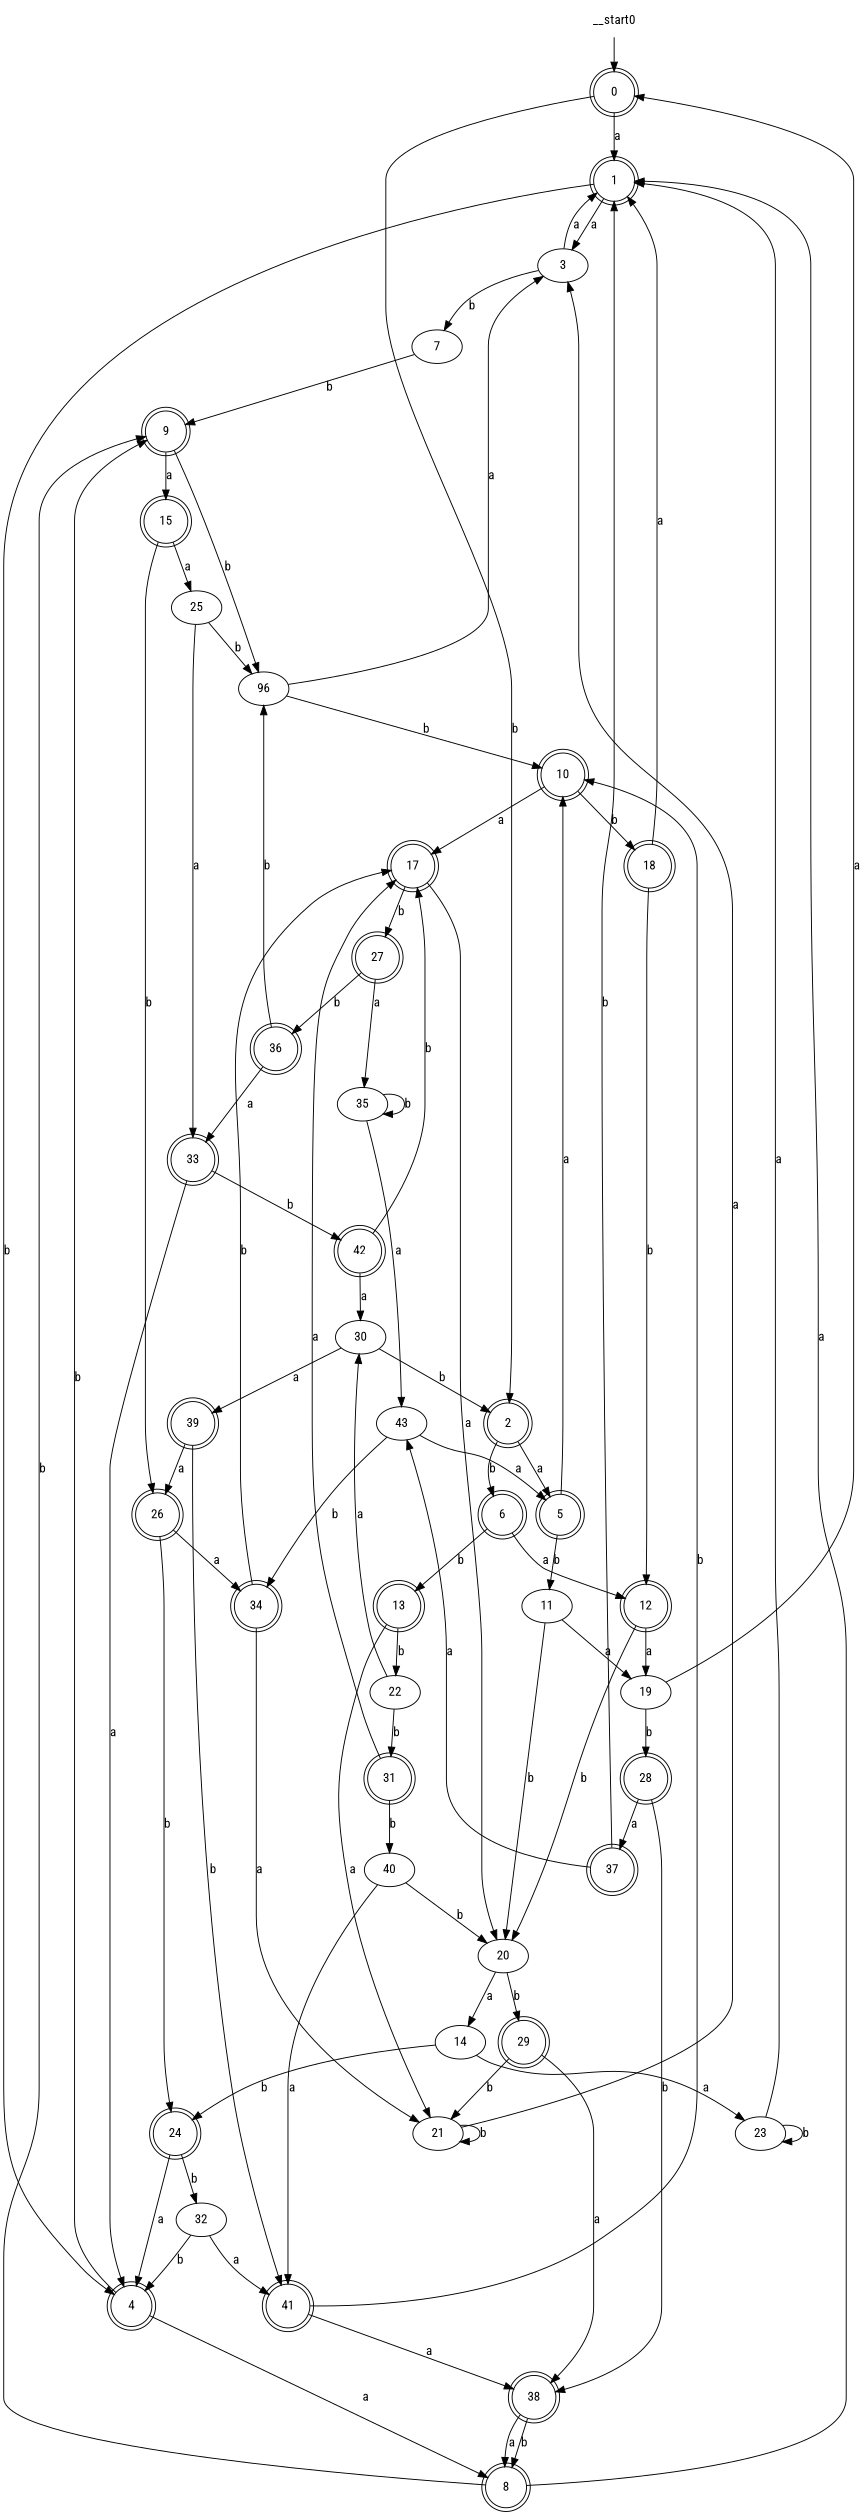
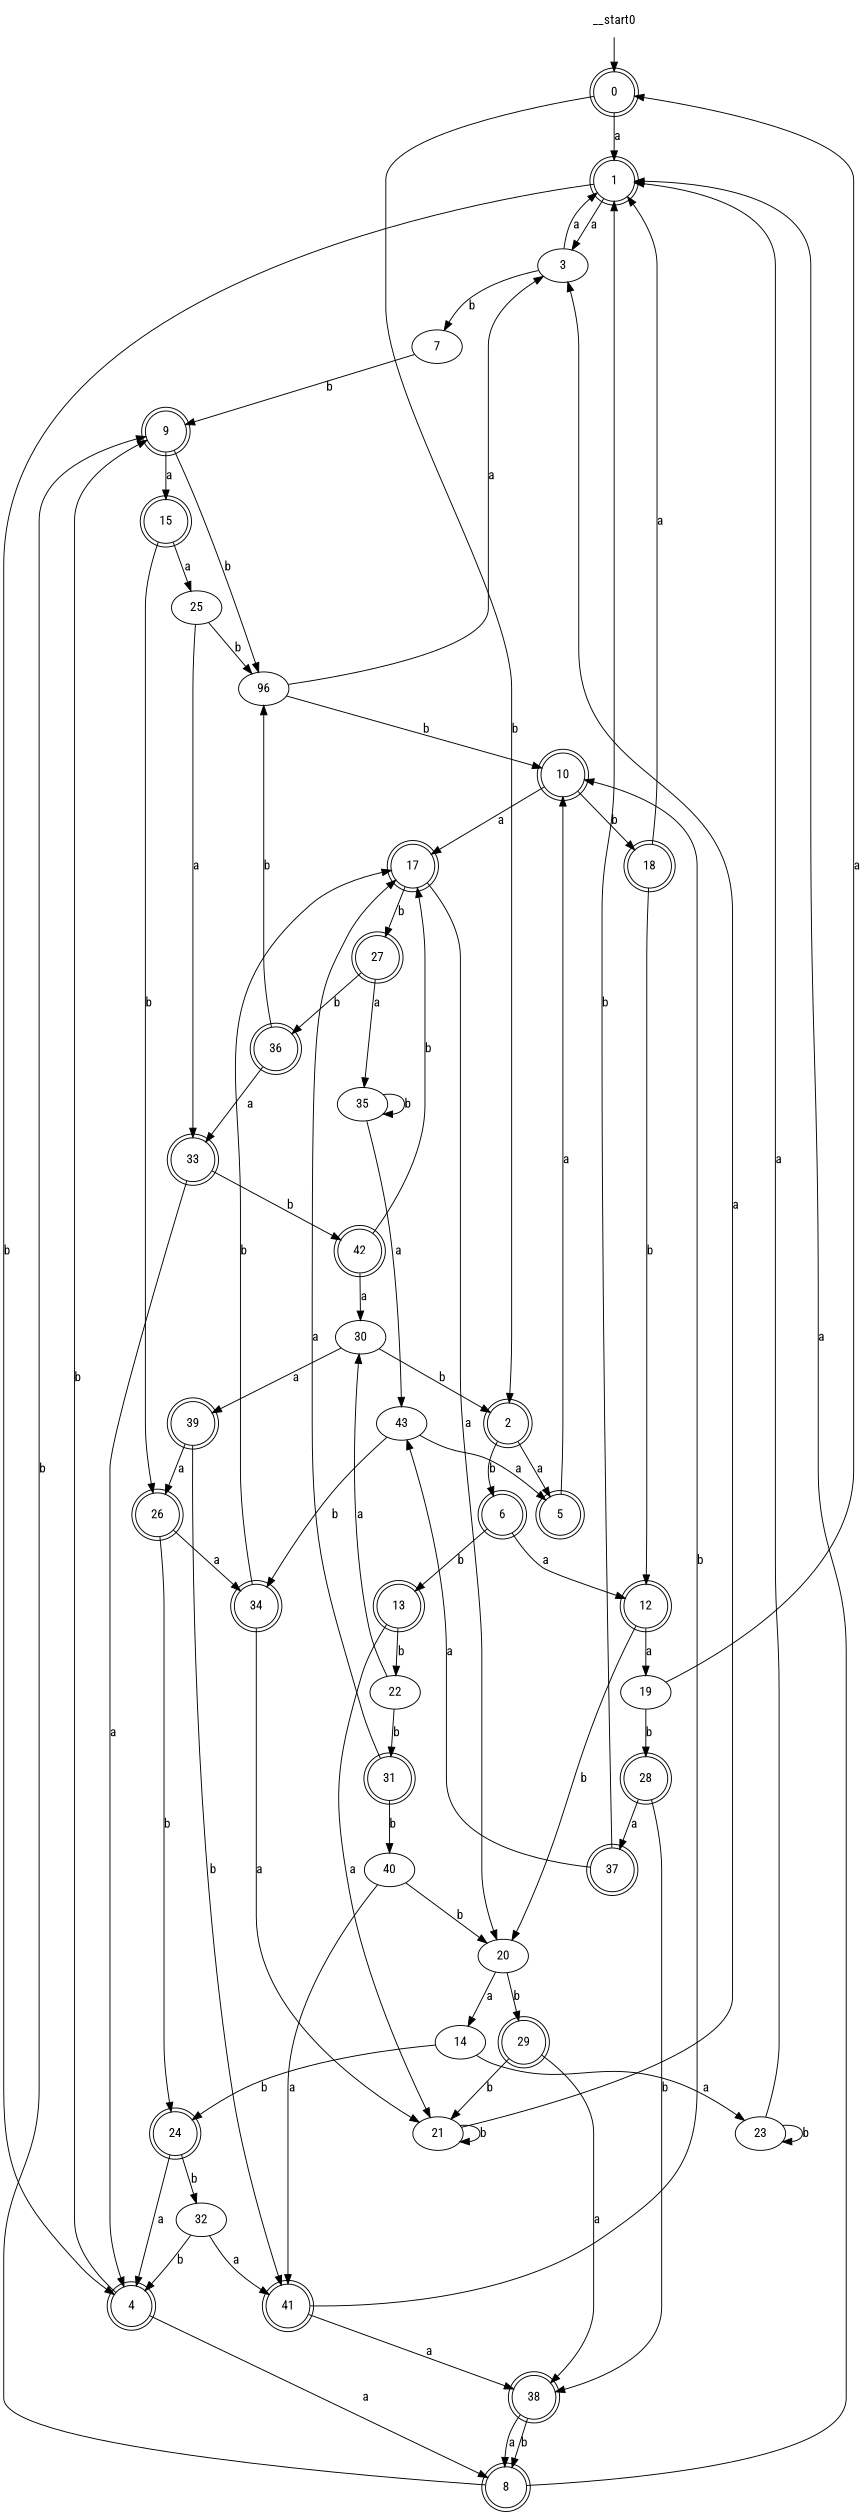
(547, 1606) -> none
